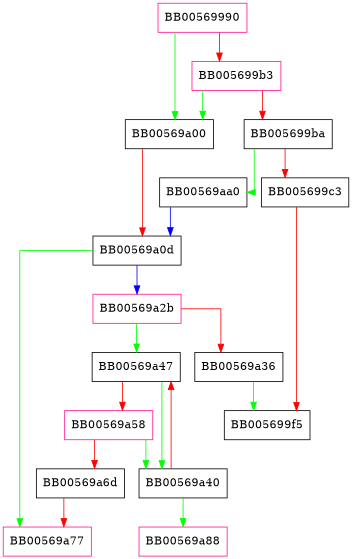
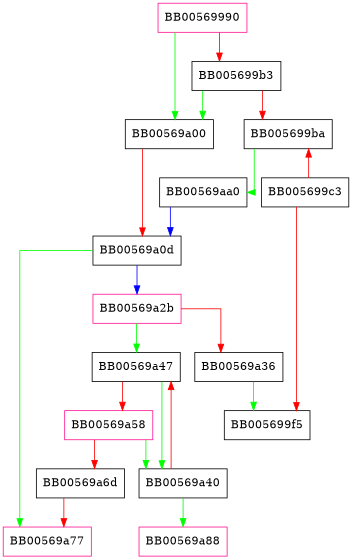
(236, 76) -> (236, 76)
(285, 159) -> (309, 167)
